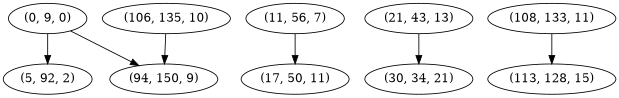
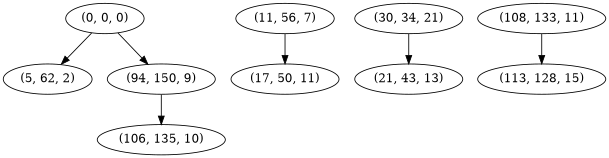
(48, 19) -> (105, 19)
(165, 45) -> (161, 105)
(419, 45) -> (409, 45)
(48, 79) -> (48, 79)
